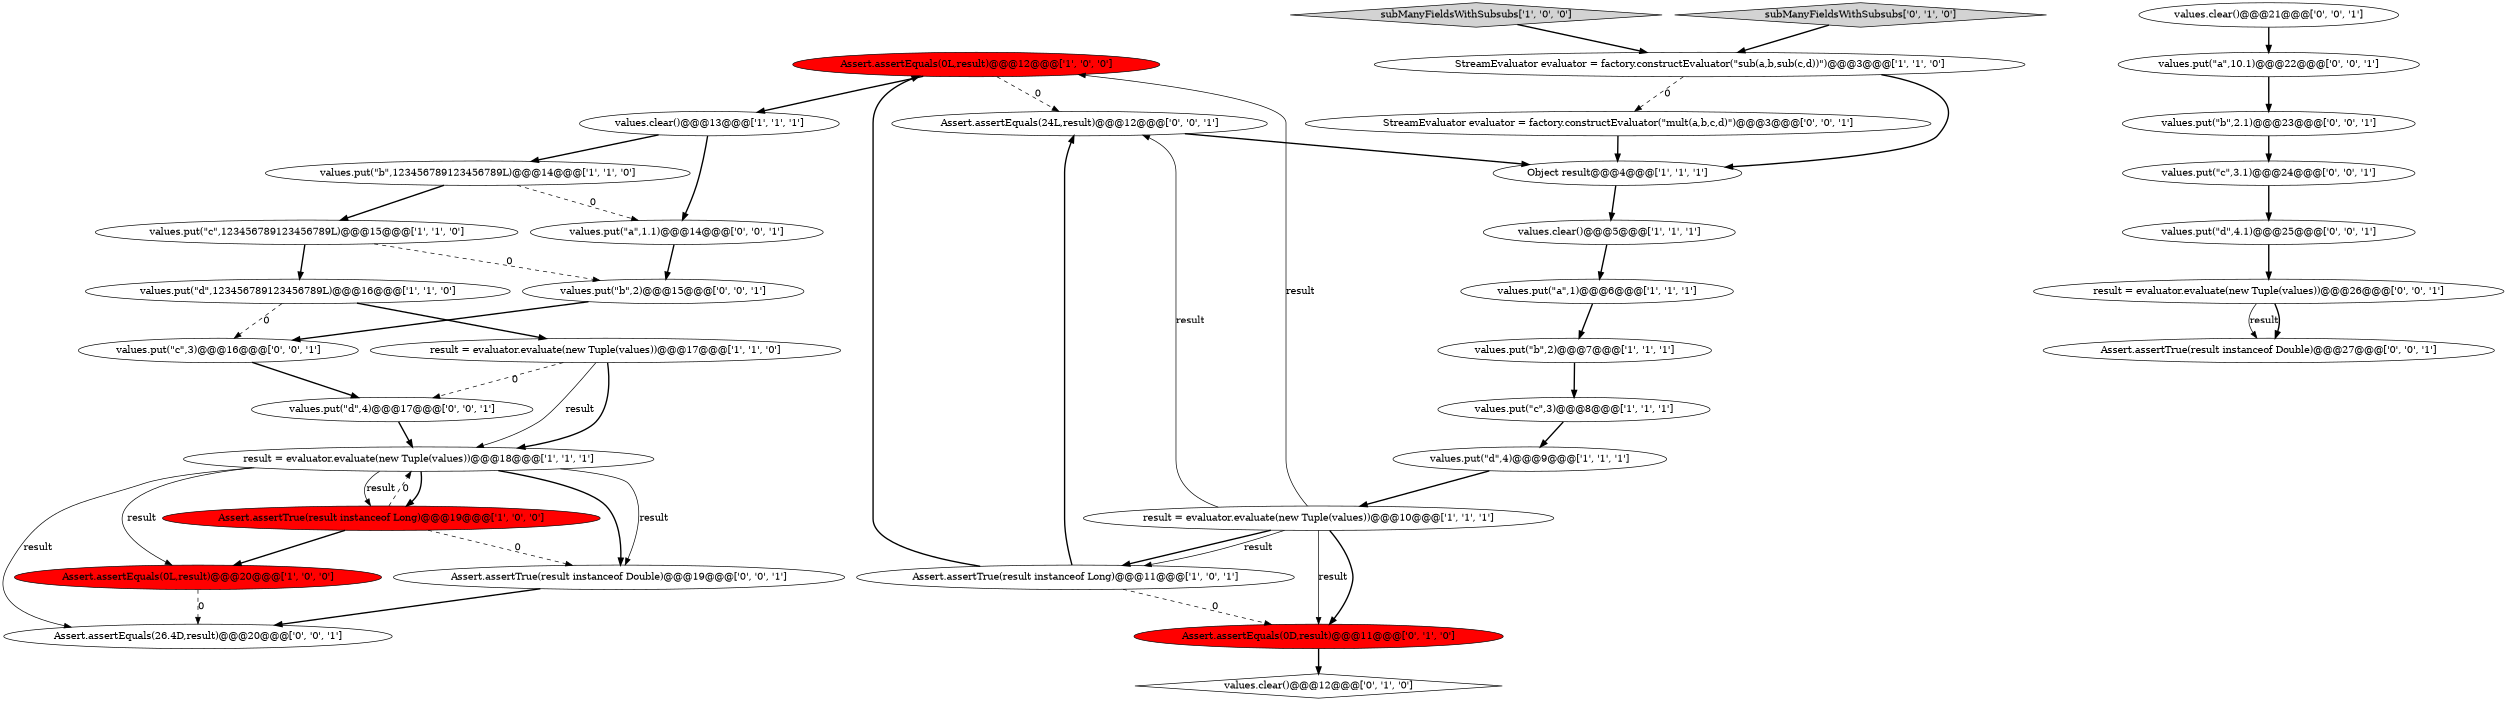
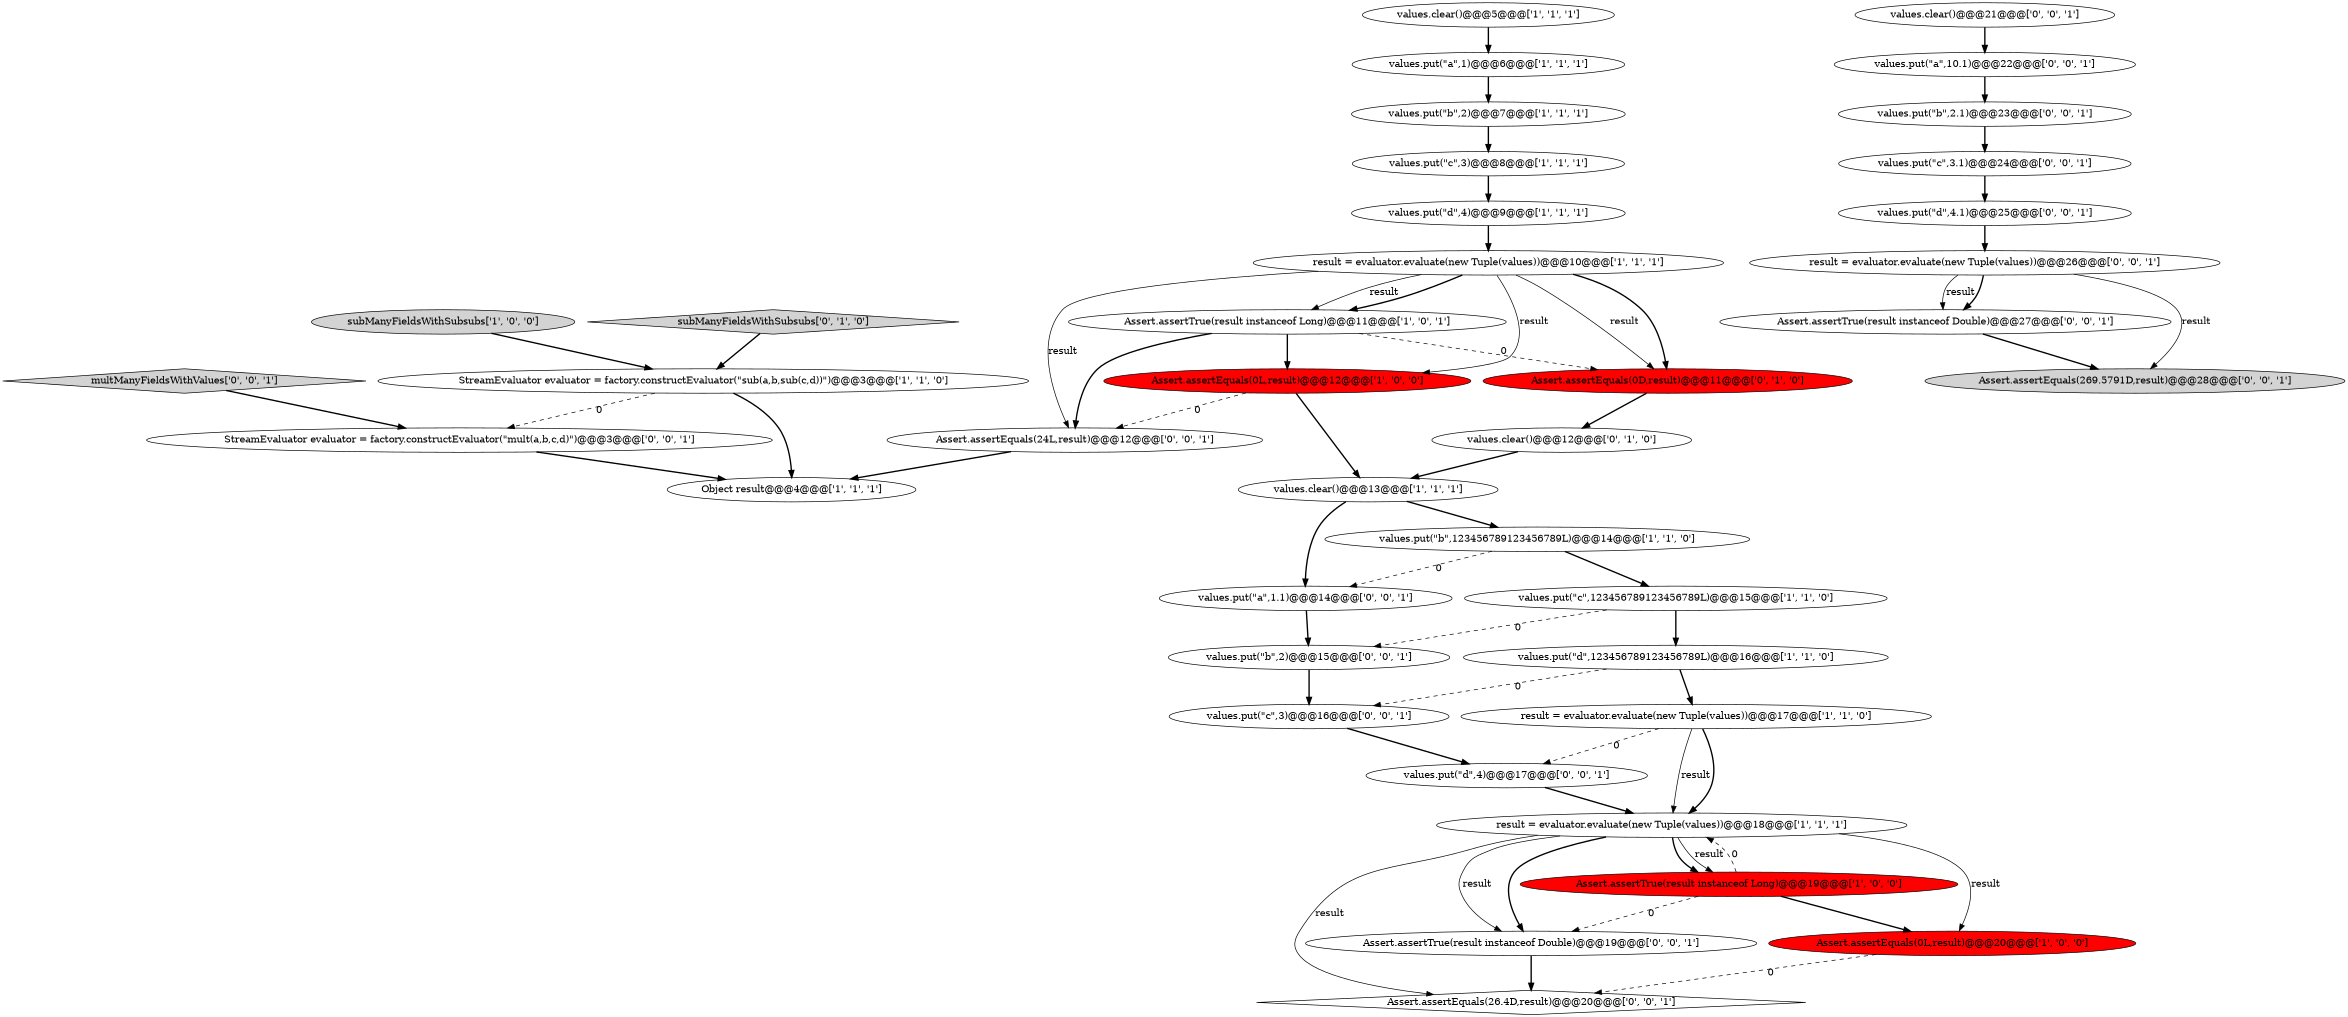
(1476, 15) -> (443, 322)
(1614, 199) -> none
none -> (184, 381)
none -> (2135, 381)
none -> (1468, 464)
(198, 636) -> (1531, 1002)
(1319, 686) -> (1562, 440)
